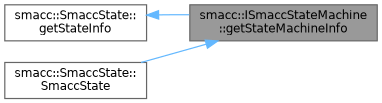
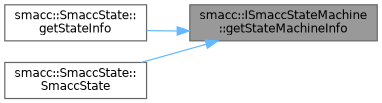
(174, 15) -> (162, 31)
